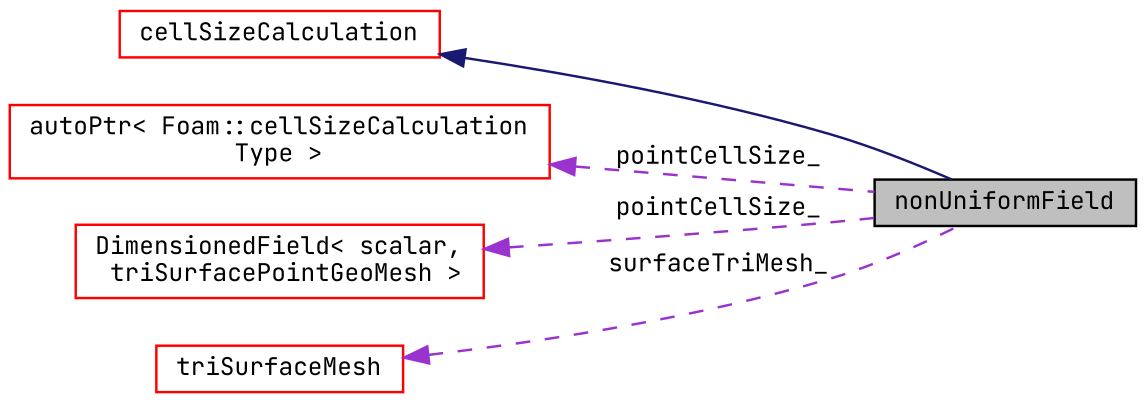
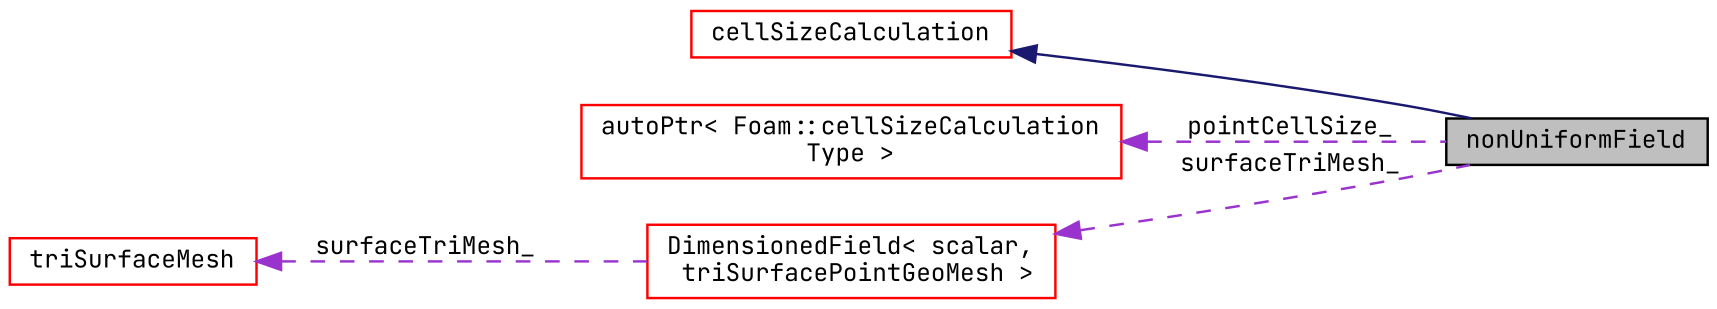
(712, 209) -> (1284, 165)
(699, 311) -> (464, 261)
